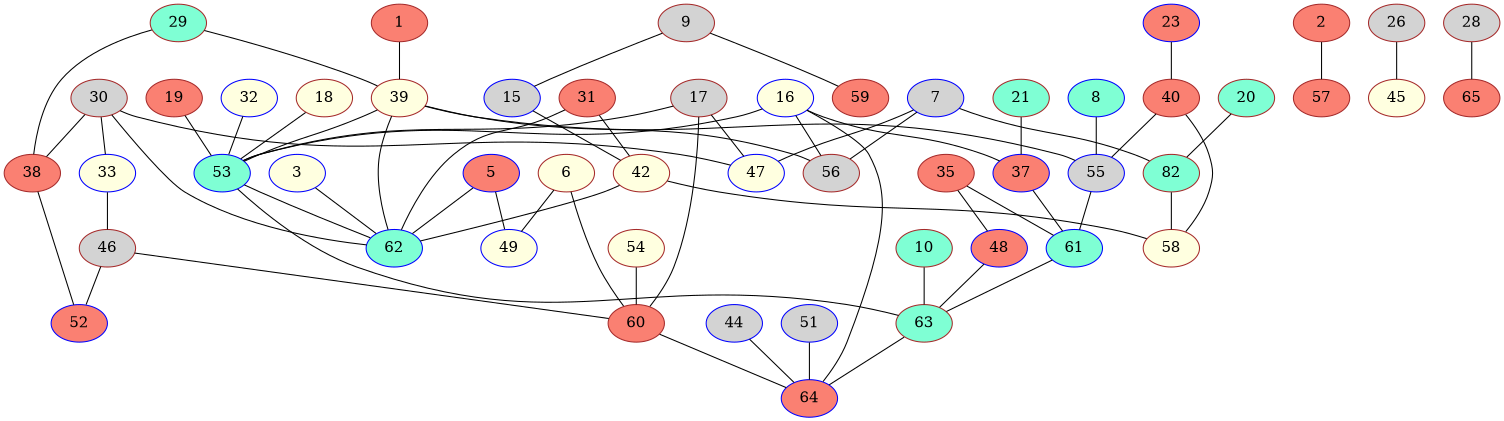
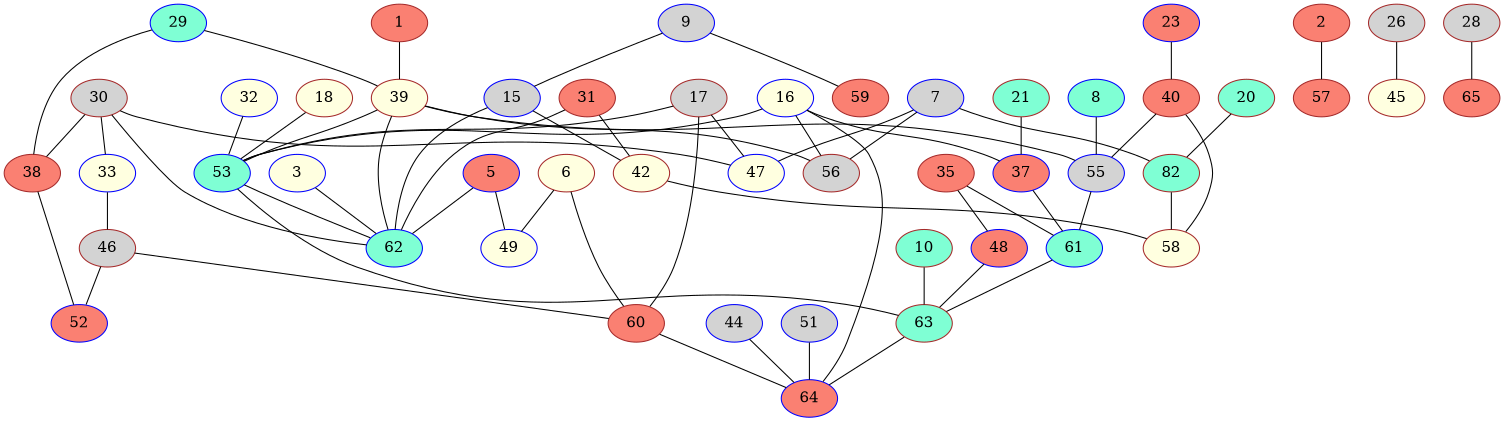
(178, 23) -> (178, 23)
(686, 23) -> (686, 23)
(174, 98) -> none
(521, 216) -> (421, 153)
(636, 248) -> none
